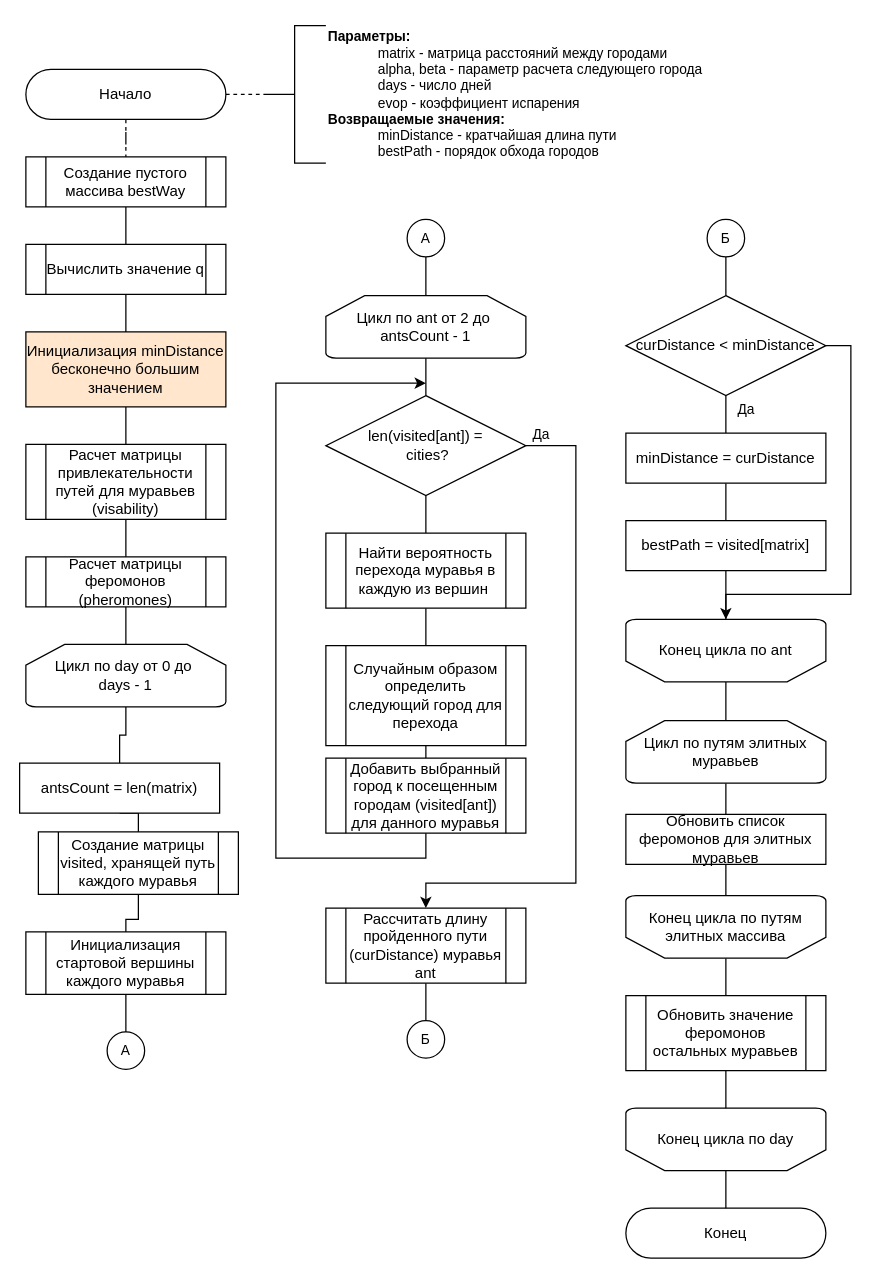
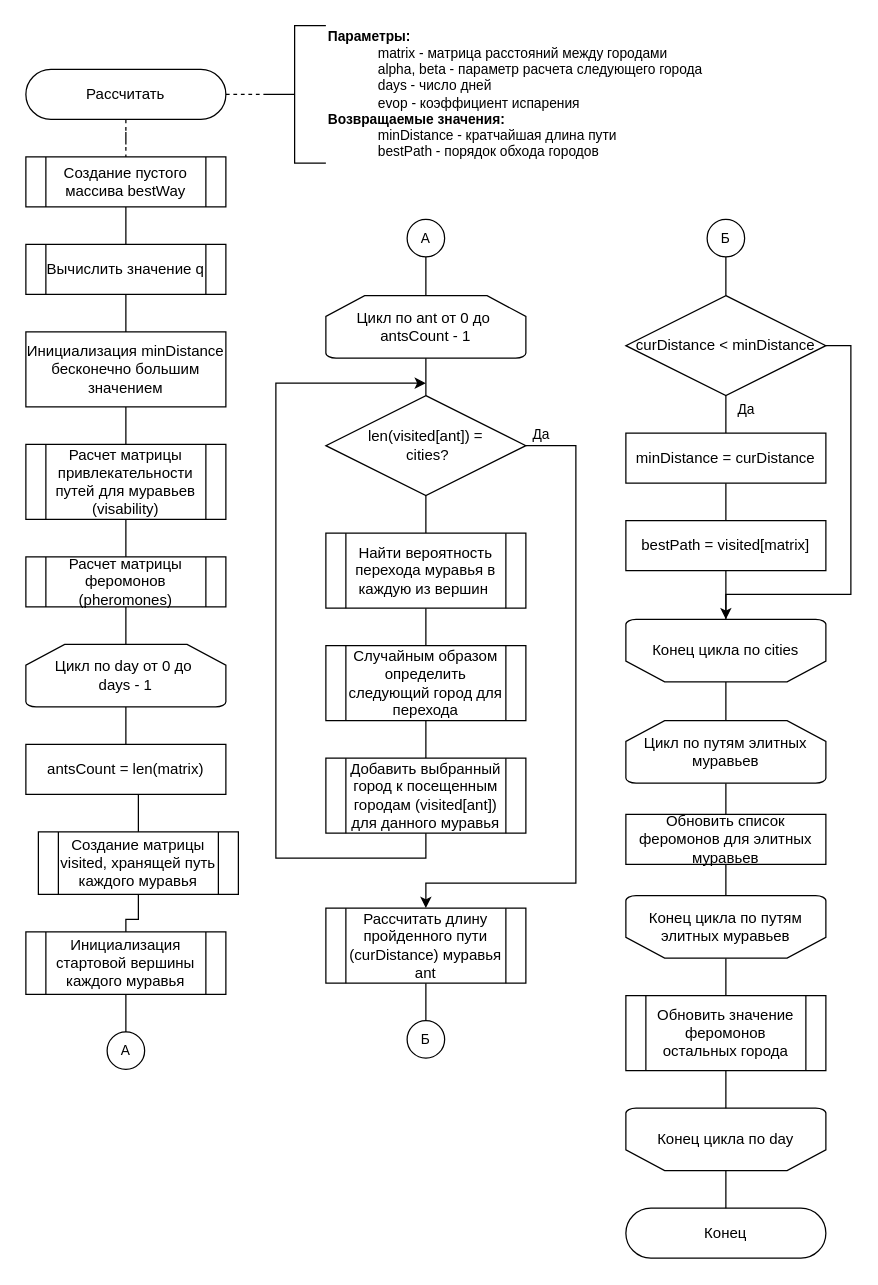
(126, 94) -> (126, 94)
(426, 327) -> (426, 327)
(126, 369) -> (126, 369)
(726, 651) -> (726, 651)
(426, 696) -> (426, 683)
(119, 788) -> (126, 769)
(726, 927) -> (726, 927)
(726, 1033) -> (726, 1033)
